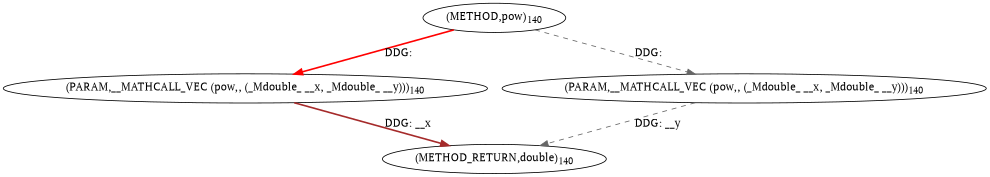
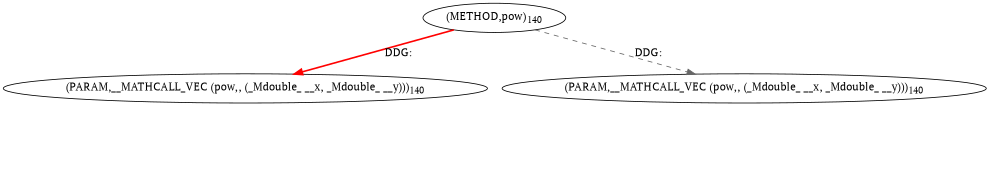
(494, 159) -> none
